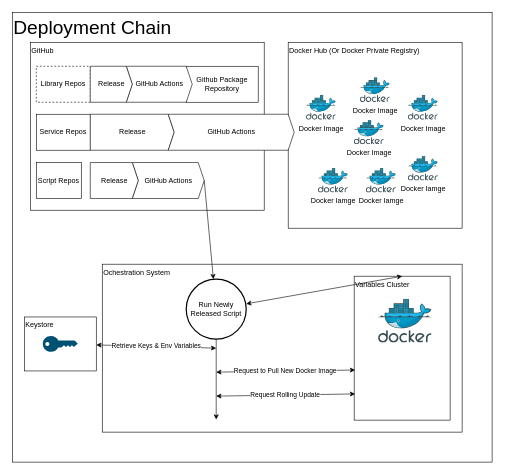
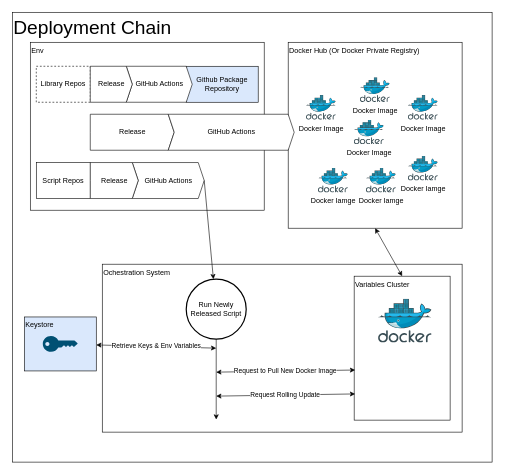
(43, 51) -> (38, 51)
(222, 84) -> (222, 84)
(63, 132) -> none
(59, 181) -> (63, 181)
(304, 294) -> (389, 253)
(42, 326) -> (42, 326)
